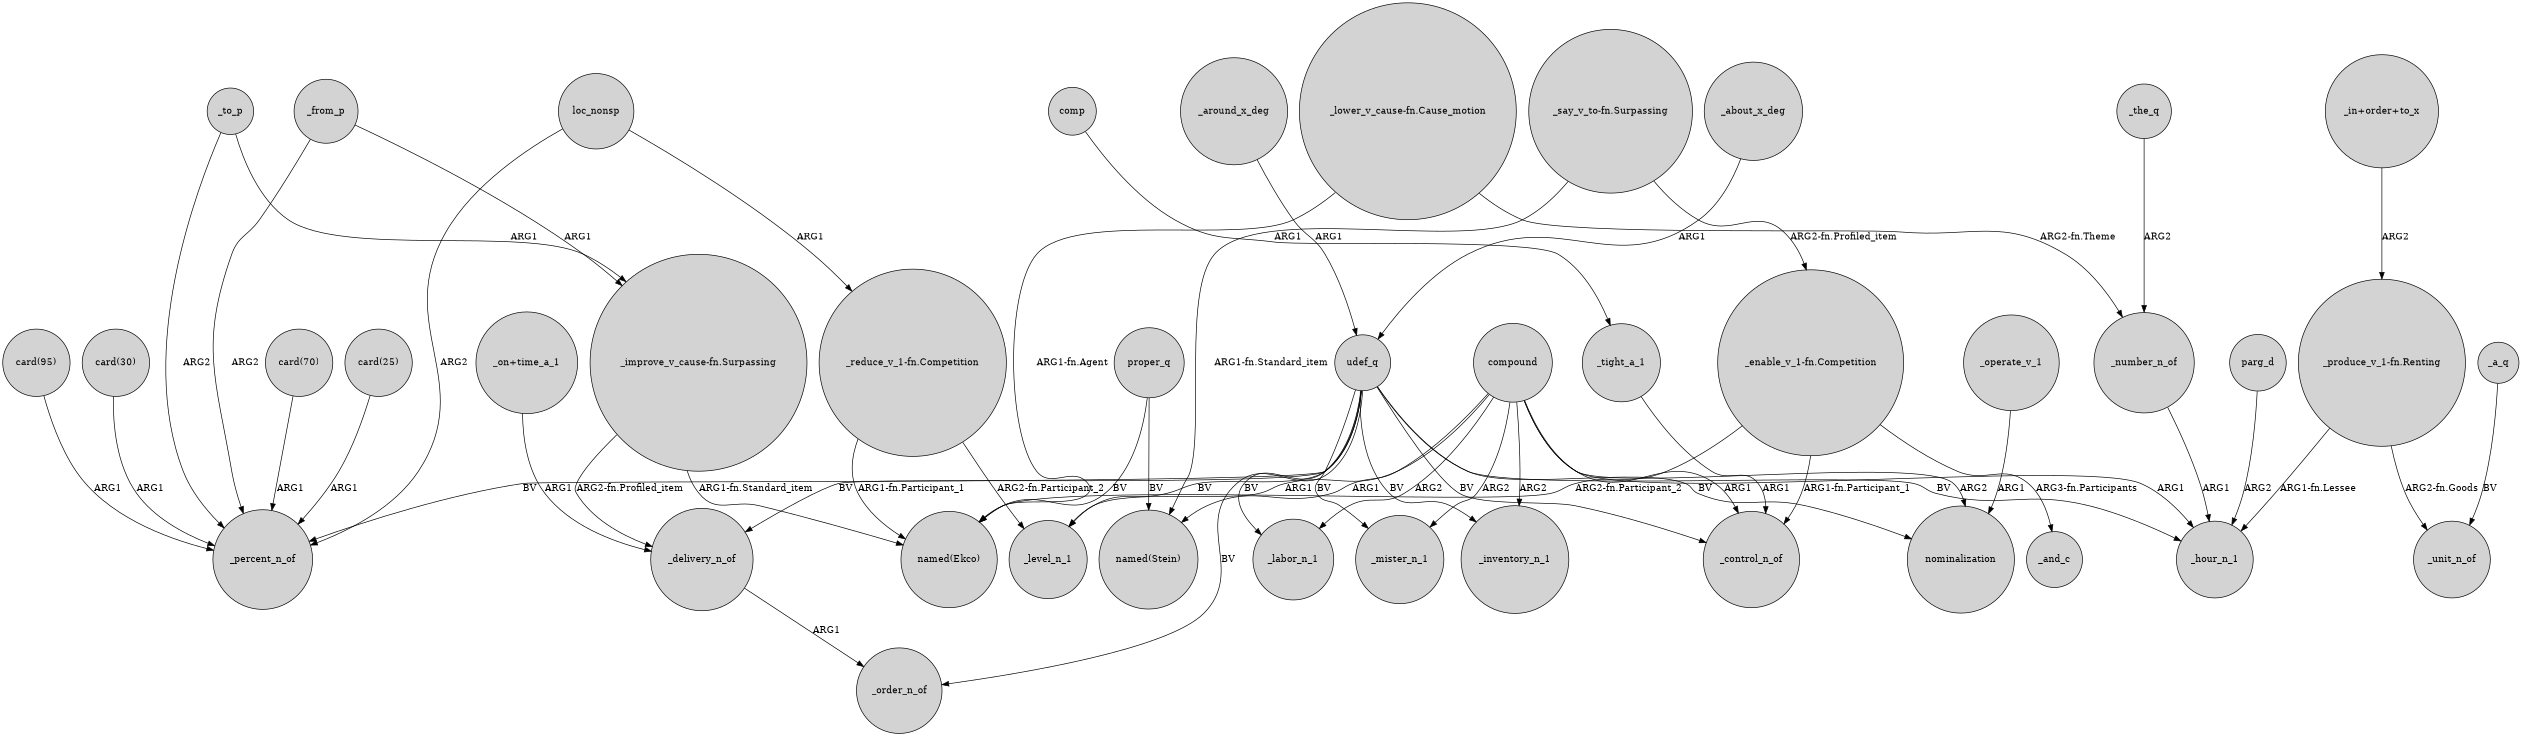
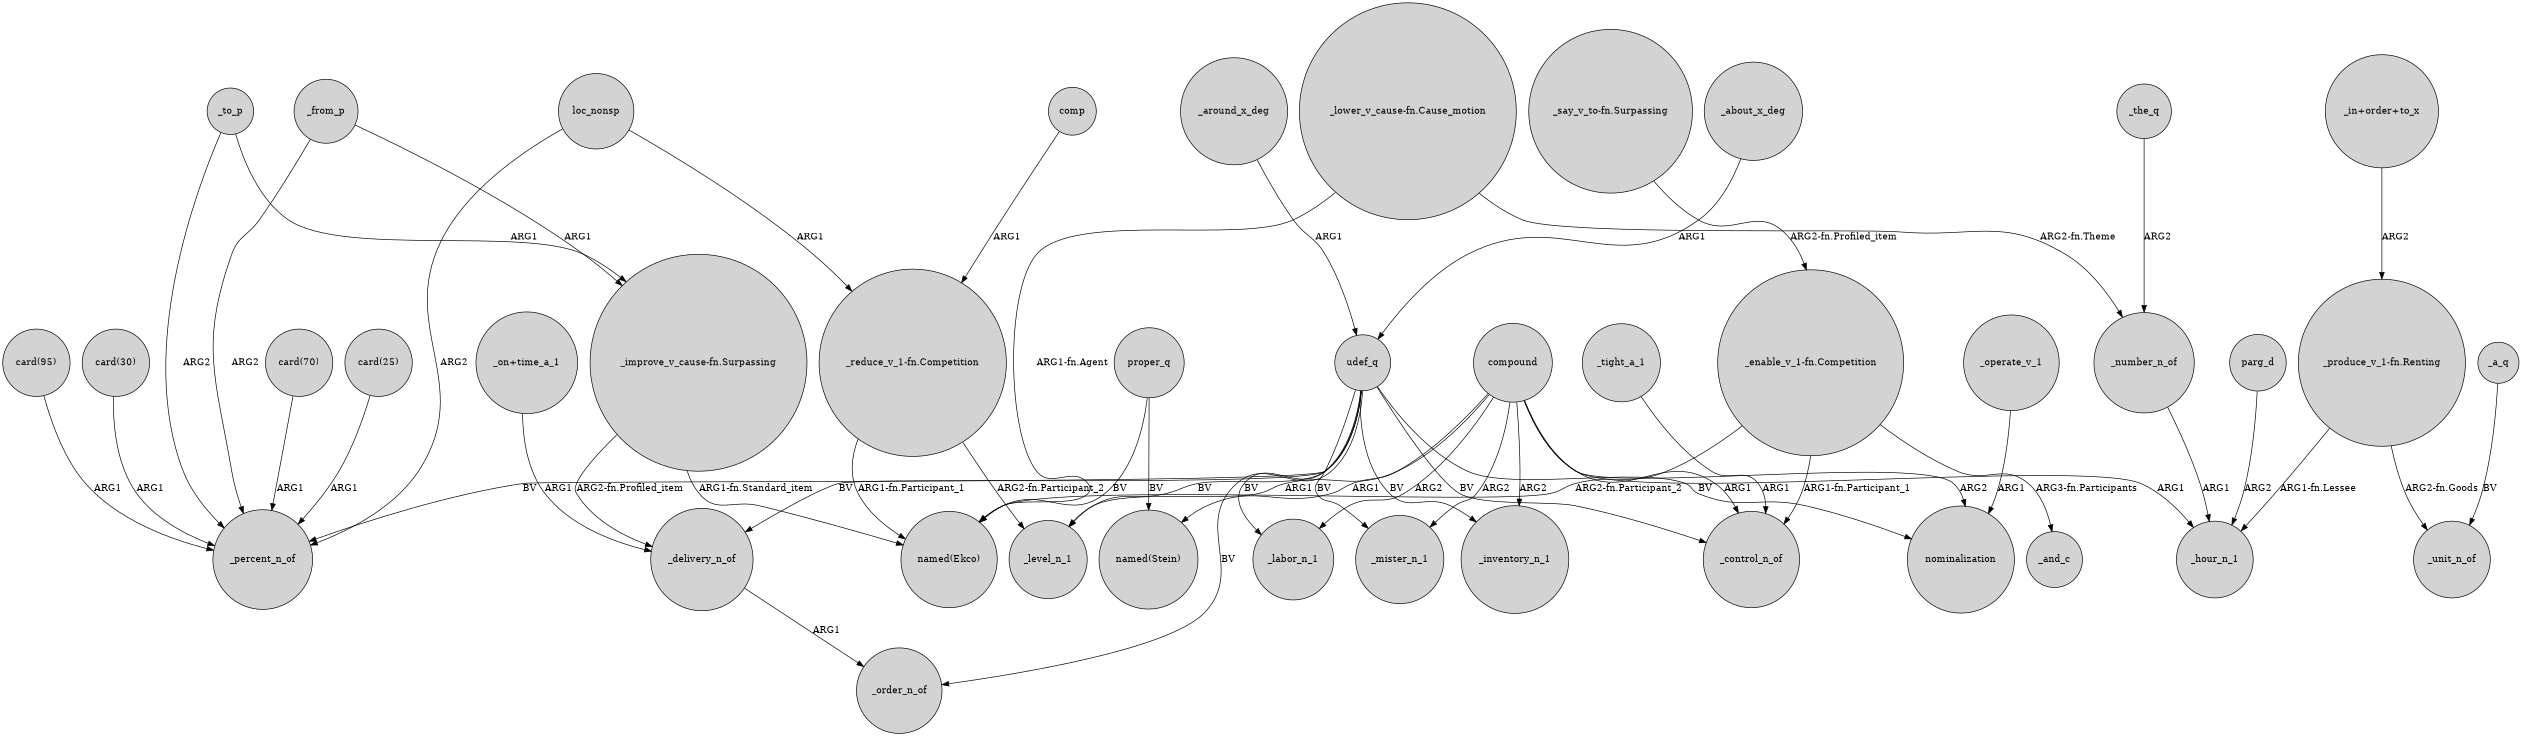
(1266, 233) -> none
(1343, 243) -> (1012, 204)
(1910, 483) -> none
